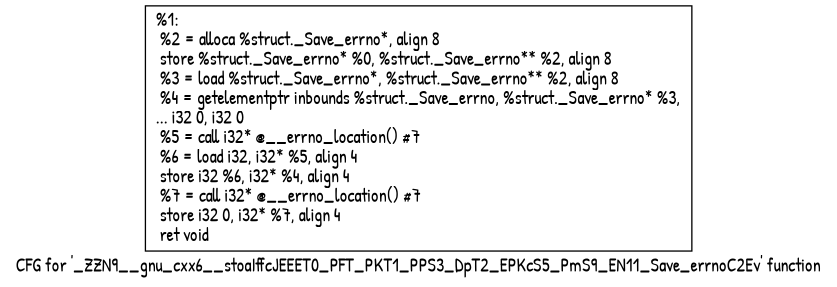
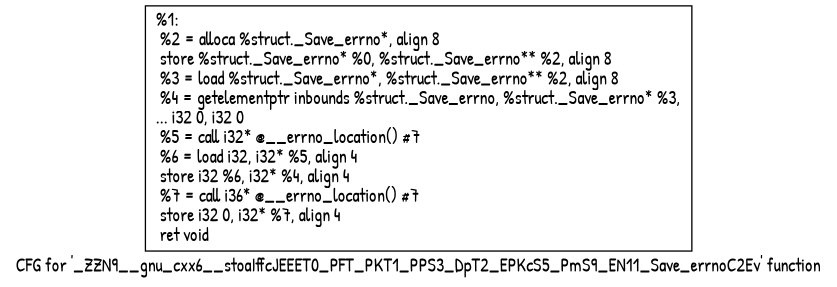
(289, 196) -> (288, 196)
